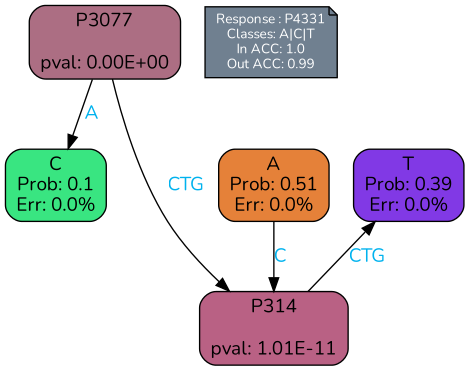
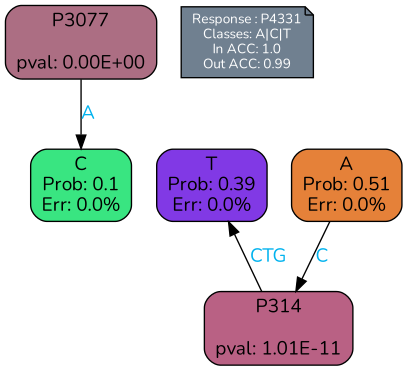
(150, 189) -> none
